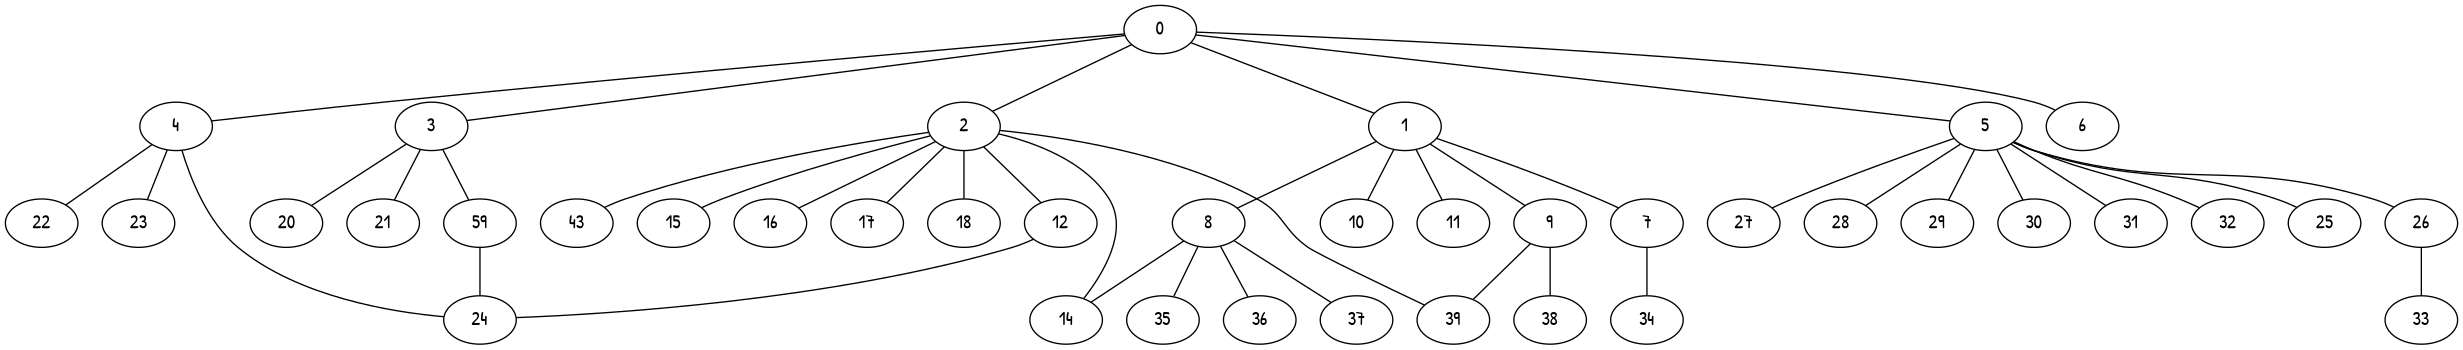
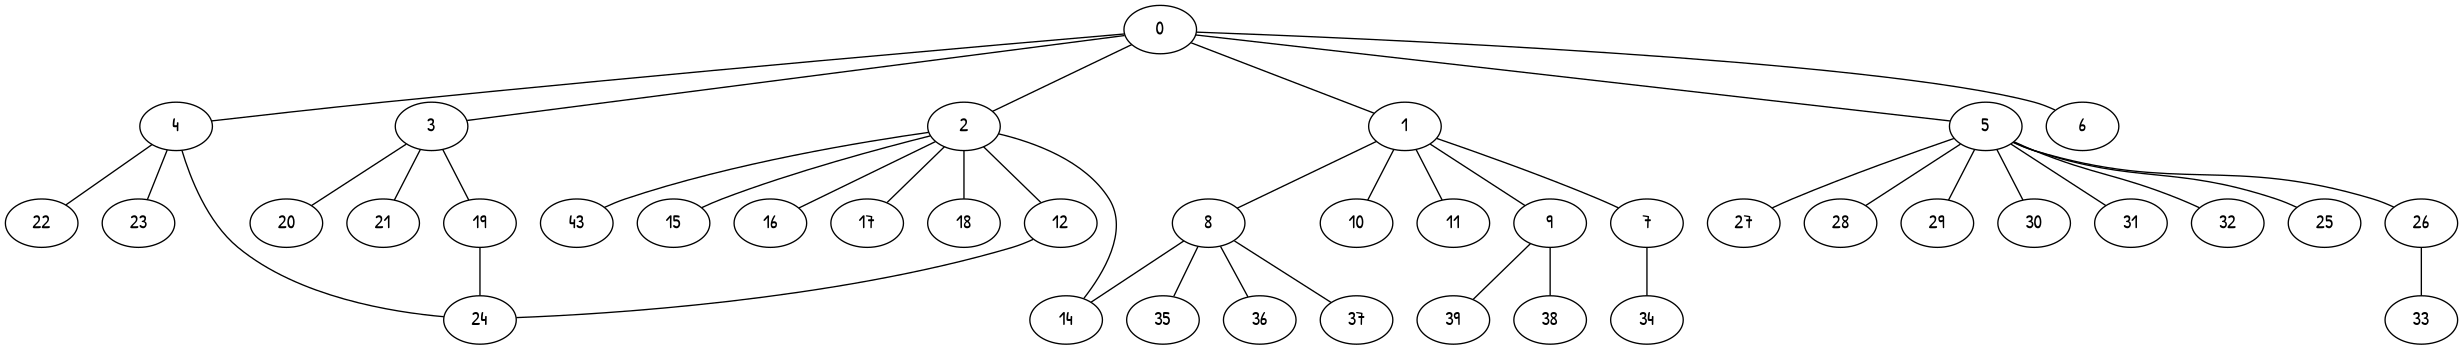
(1227, 184) -> none
(480, 223) -> (480, 223)
